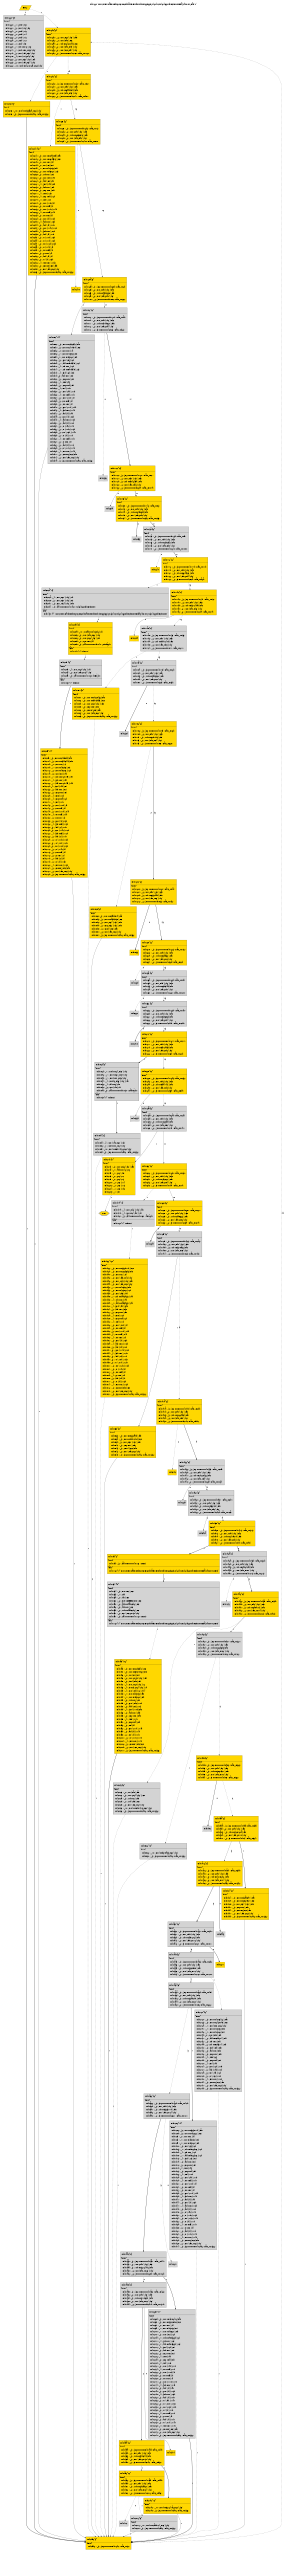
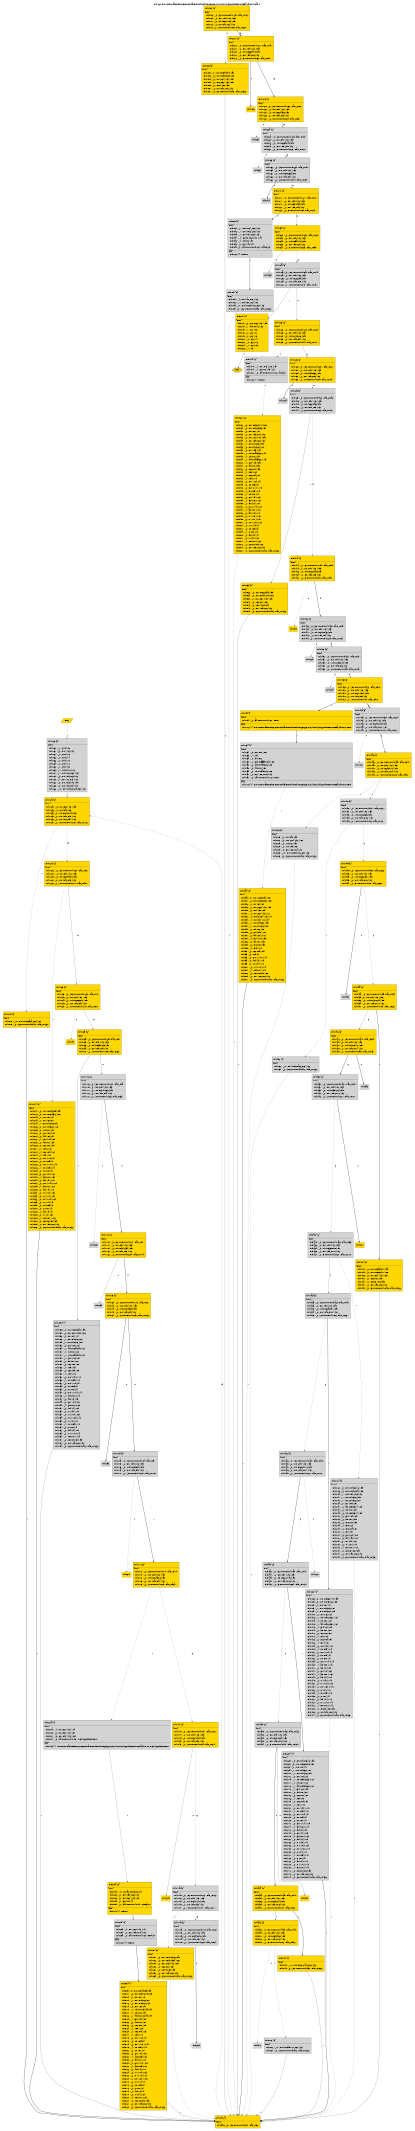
(45, 16) -> (67, 794)
(154, 703) -> none
